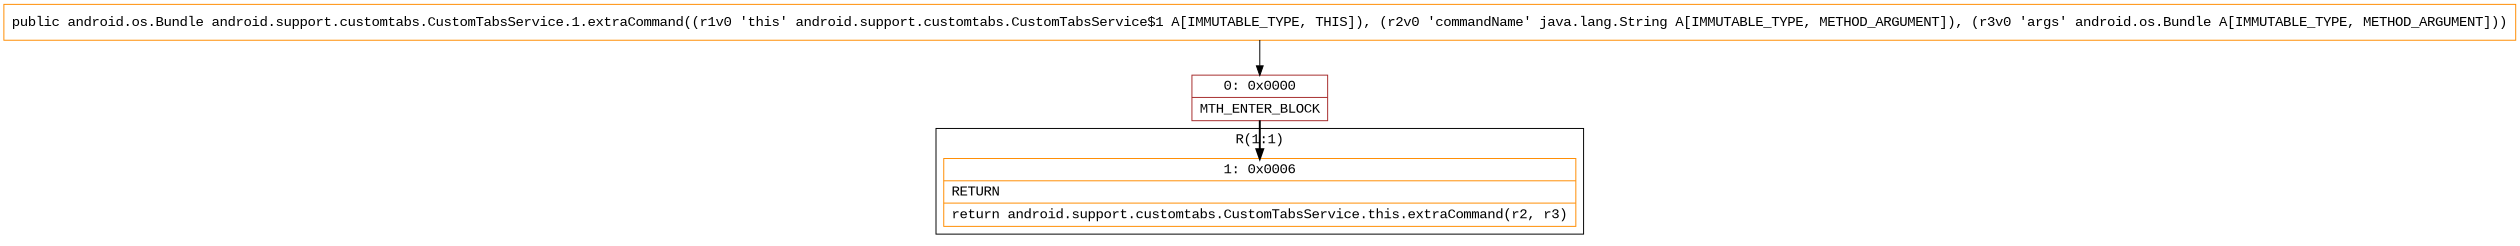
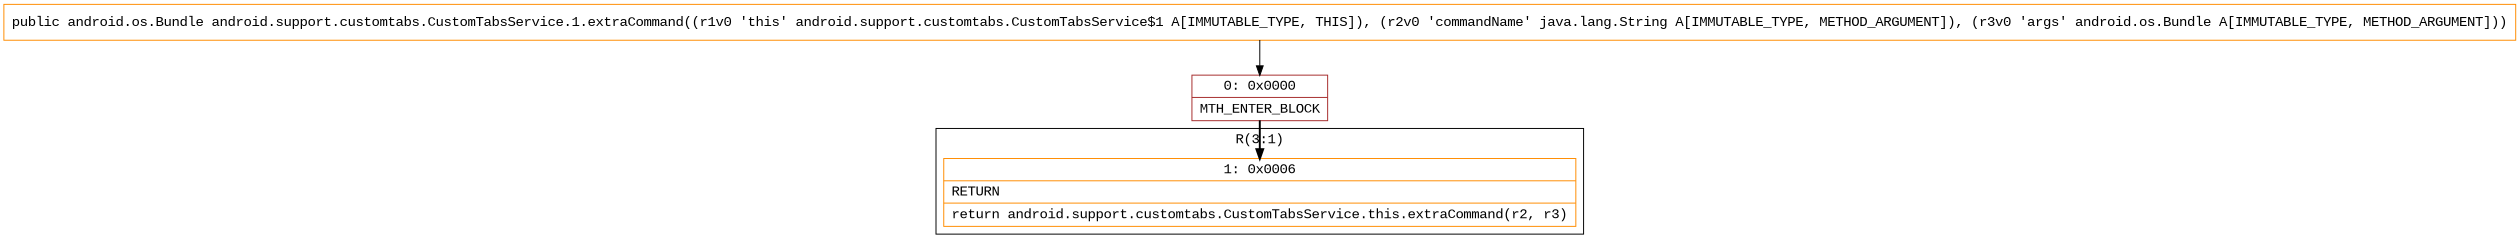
(1260, 140) -> (1260, 140)
